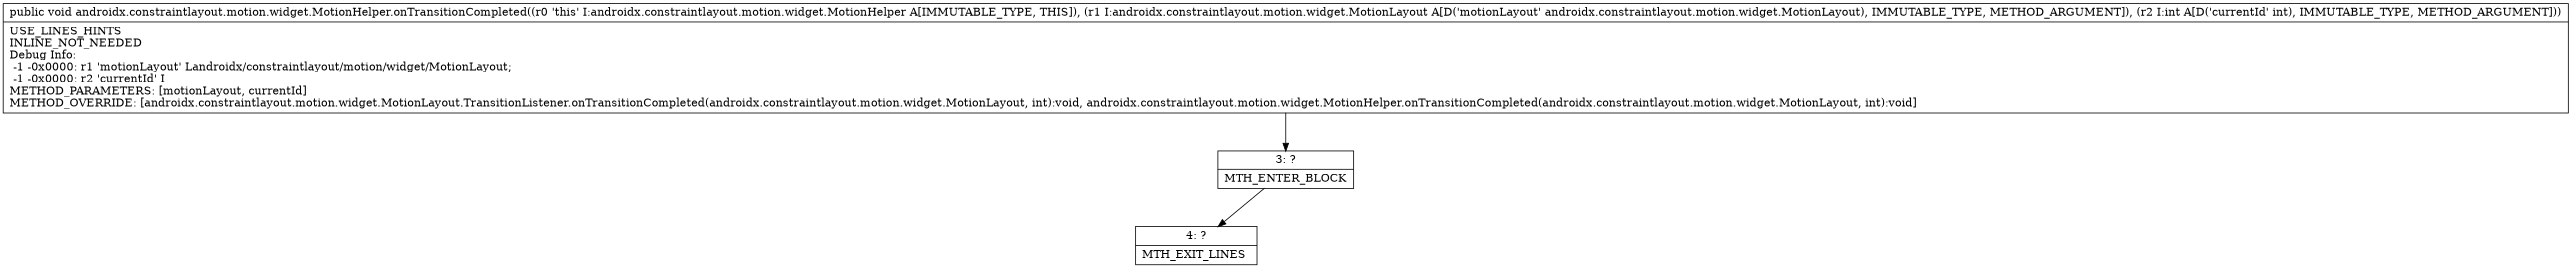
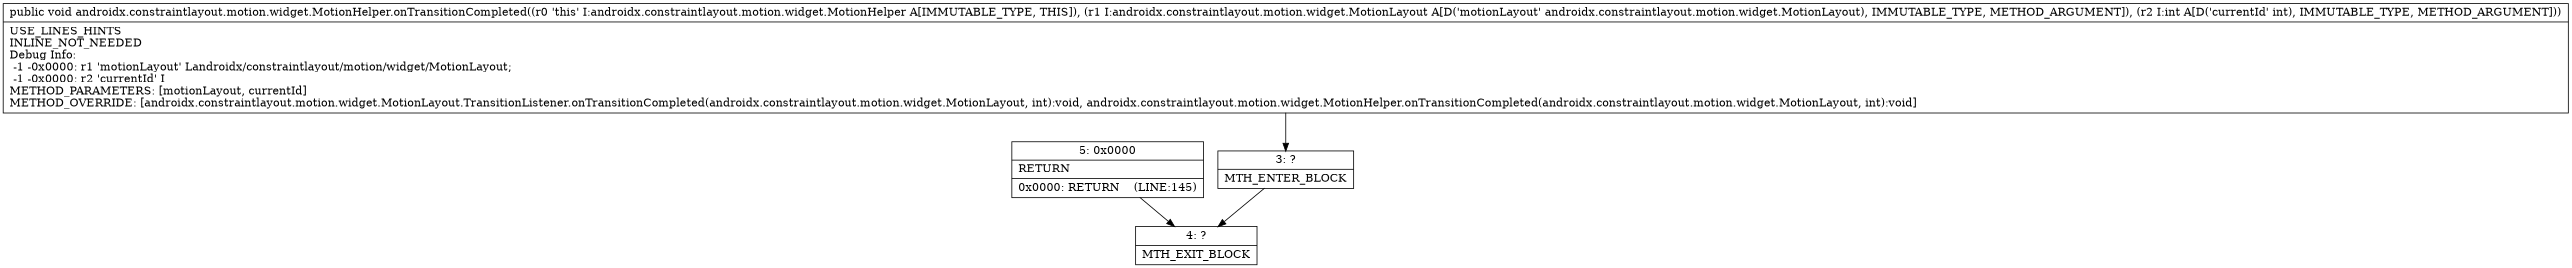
none -> (1108, 170)
(1194, 255) -> (1196, 255)
